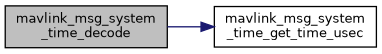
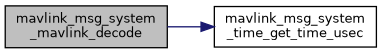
(86, 27) -> (86, 27)
